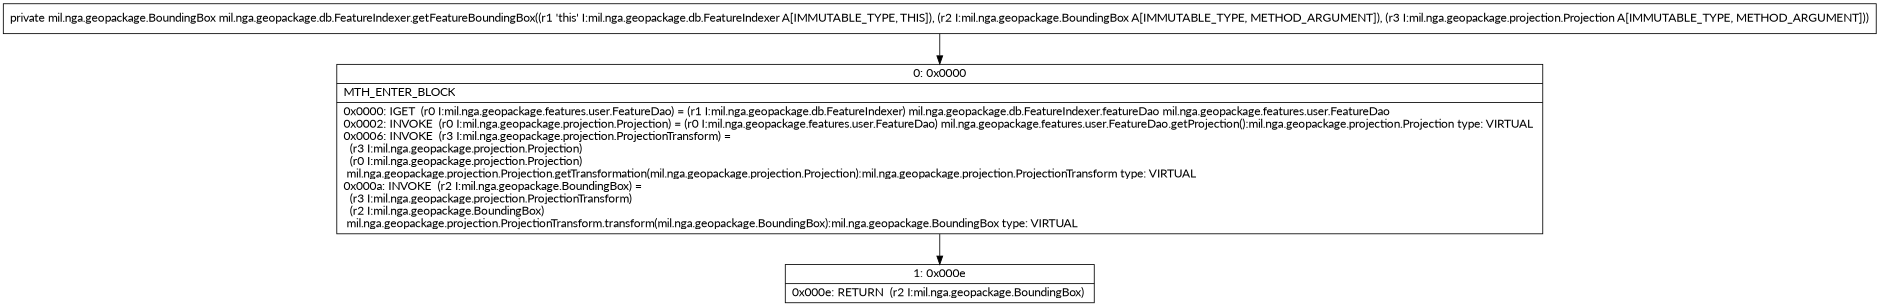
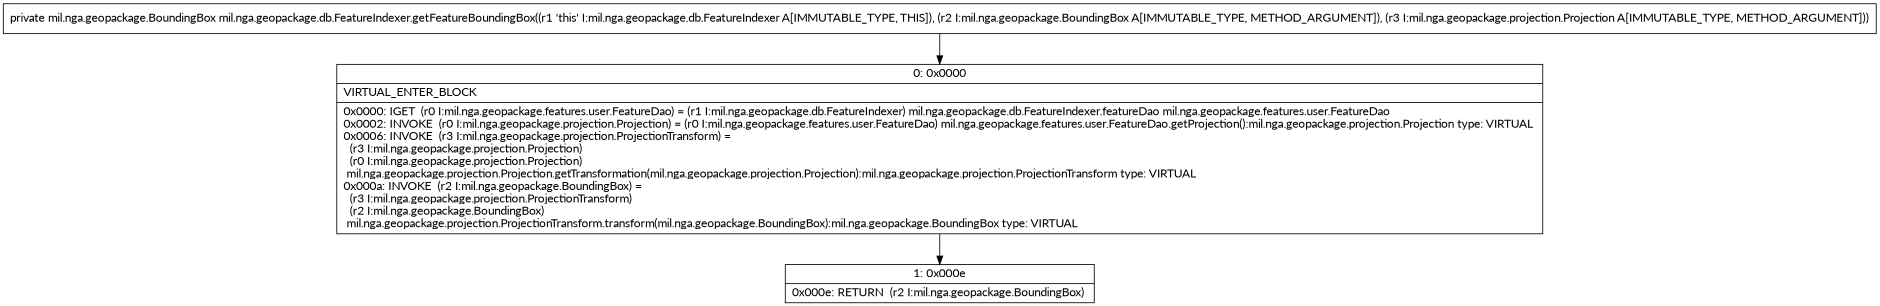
(399, 93) -> (410, 93)
